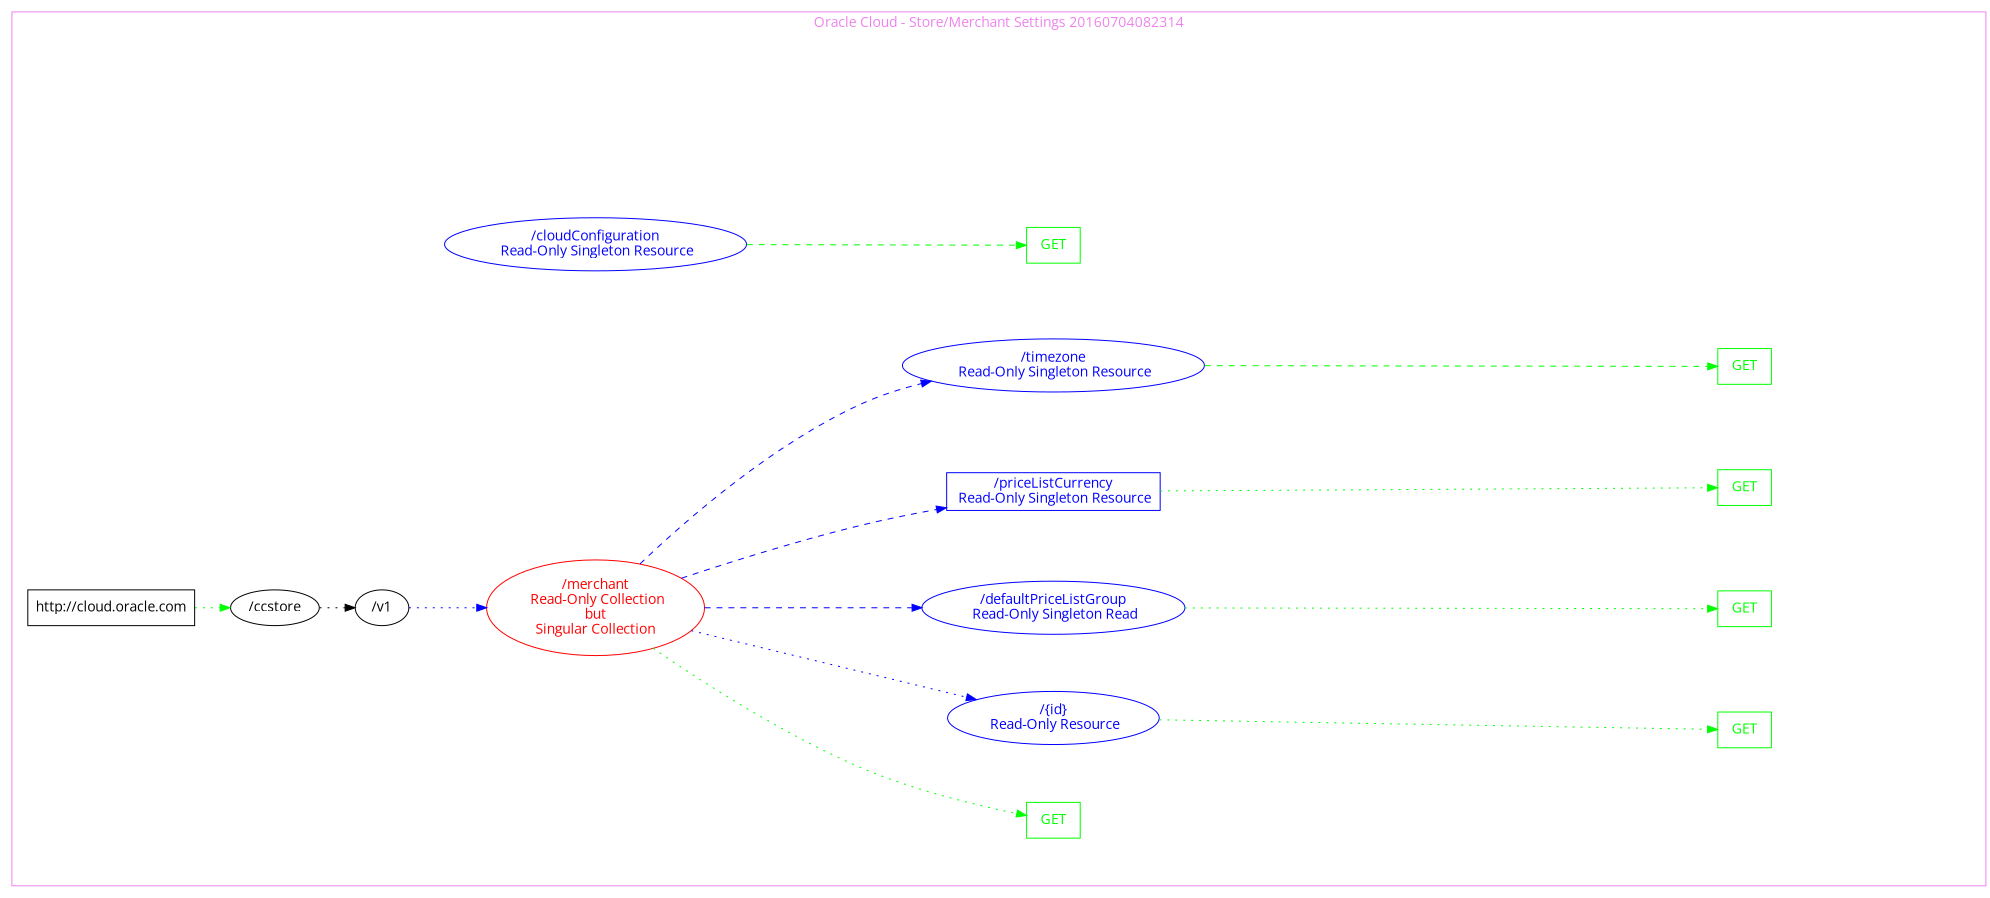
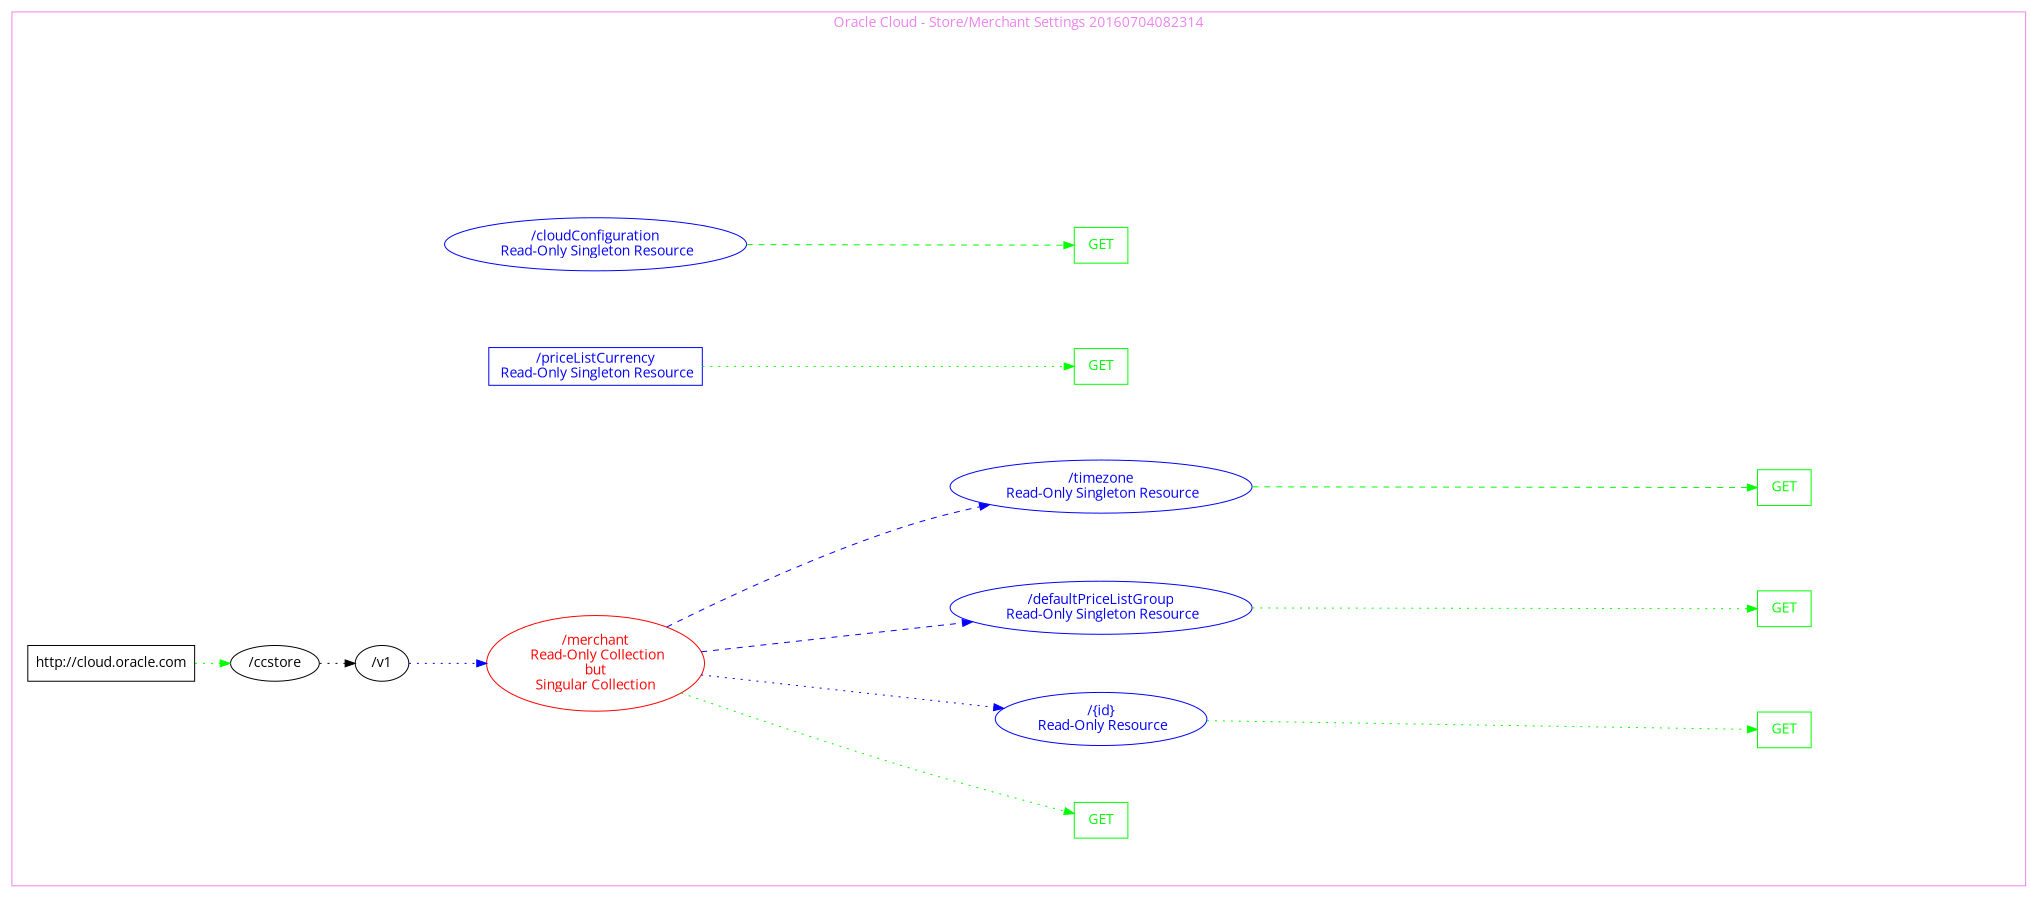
(808, 539) -> none
(1053, 608) -> (1101, 608)
